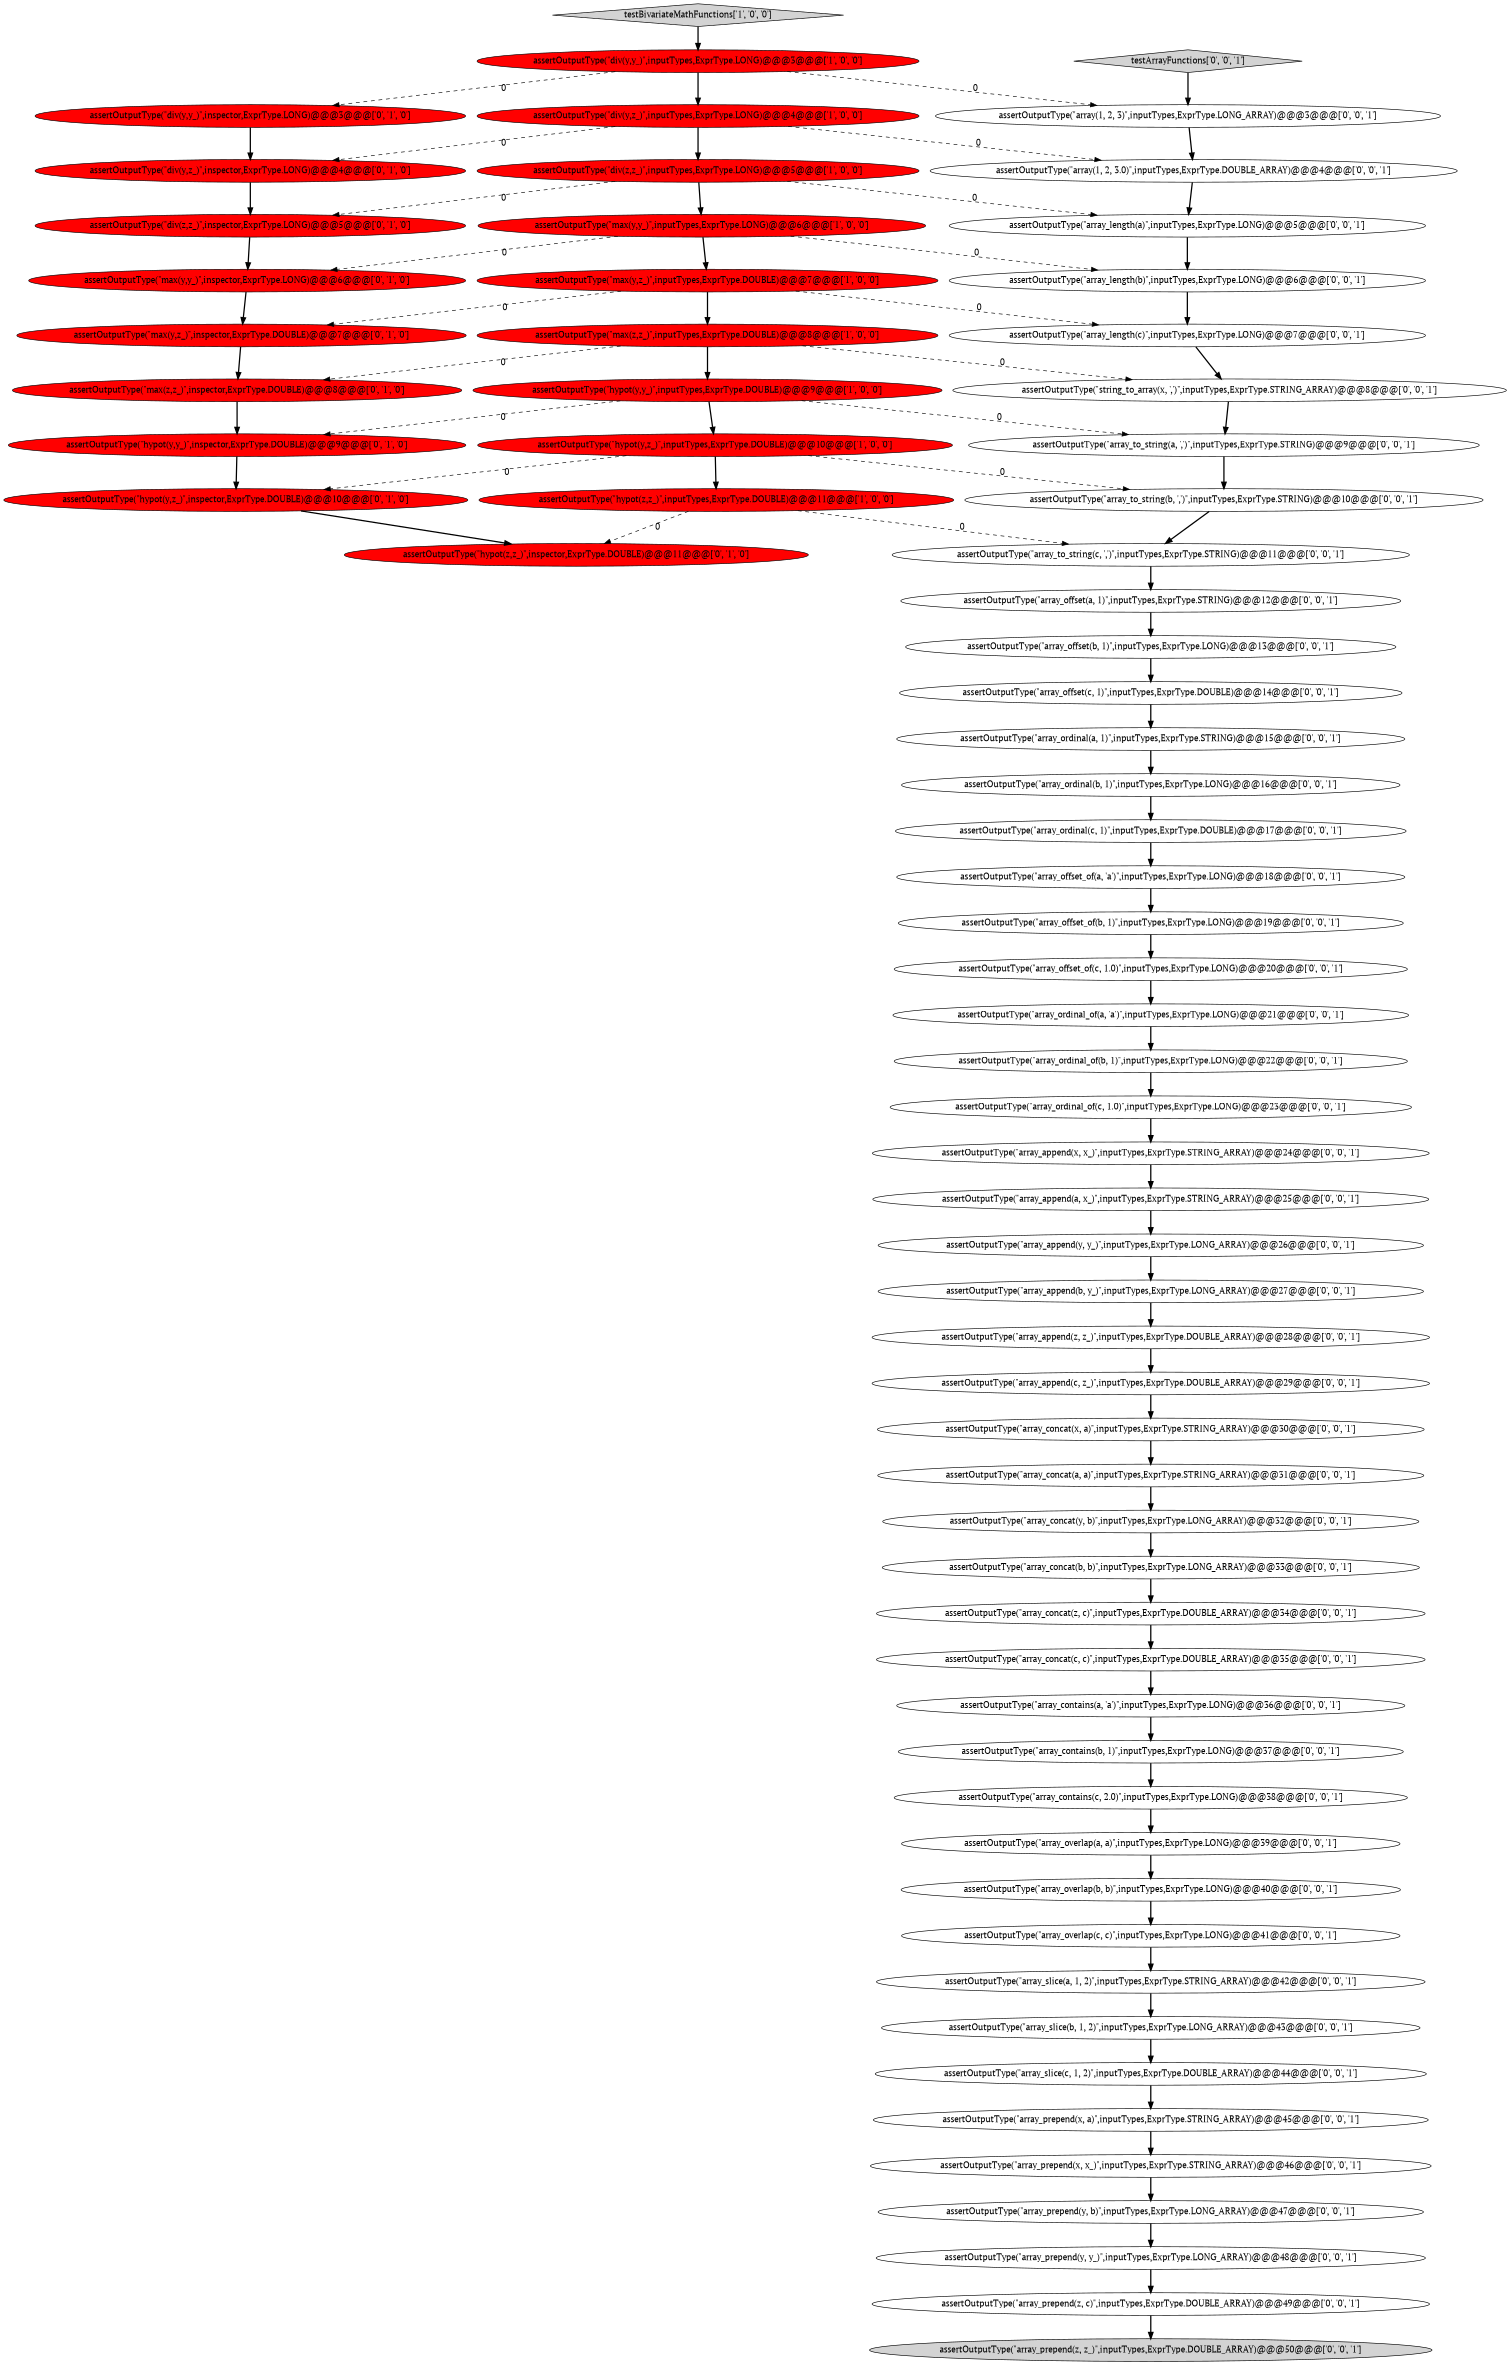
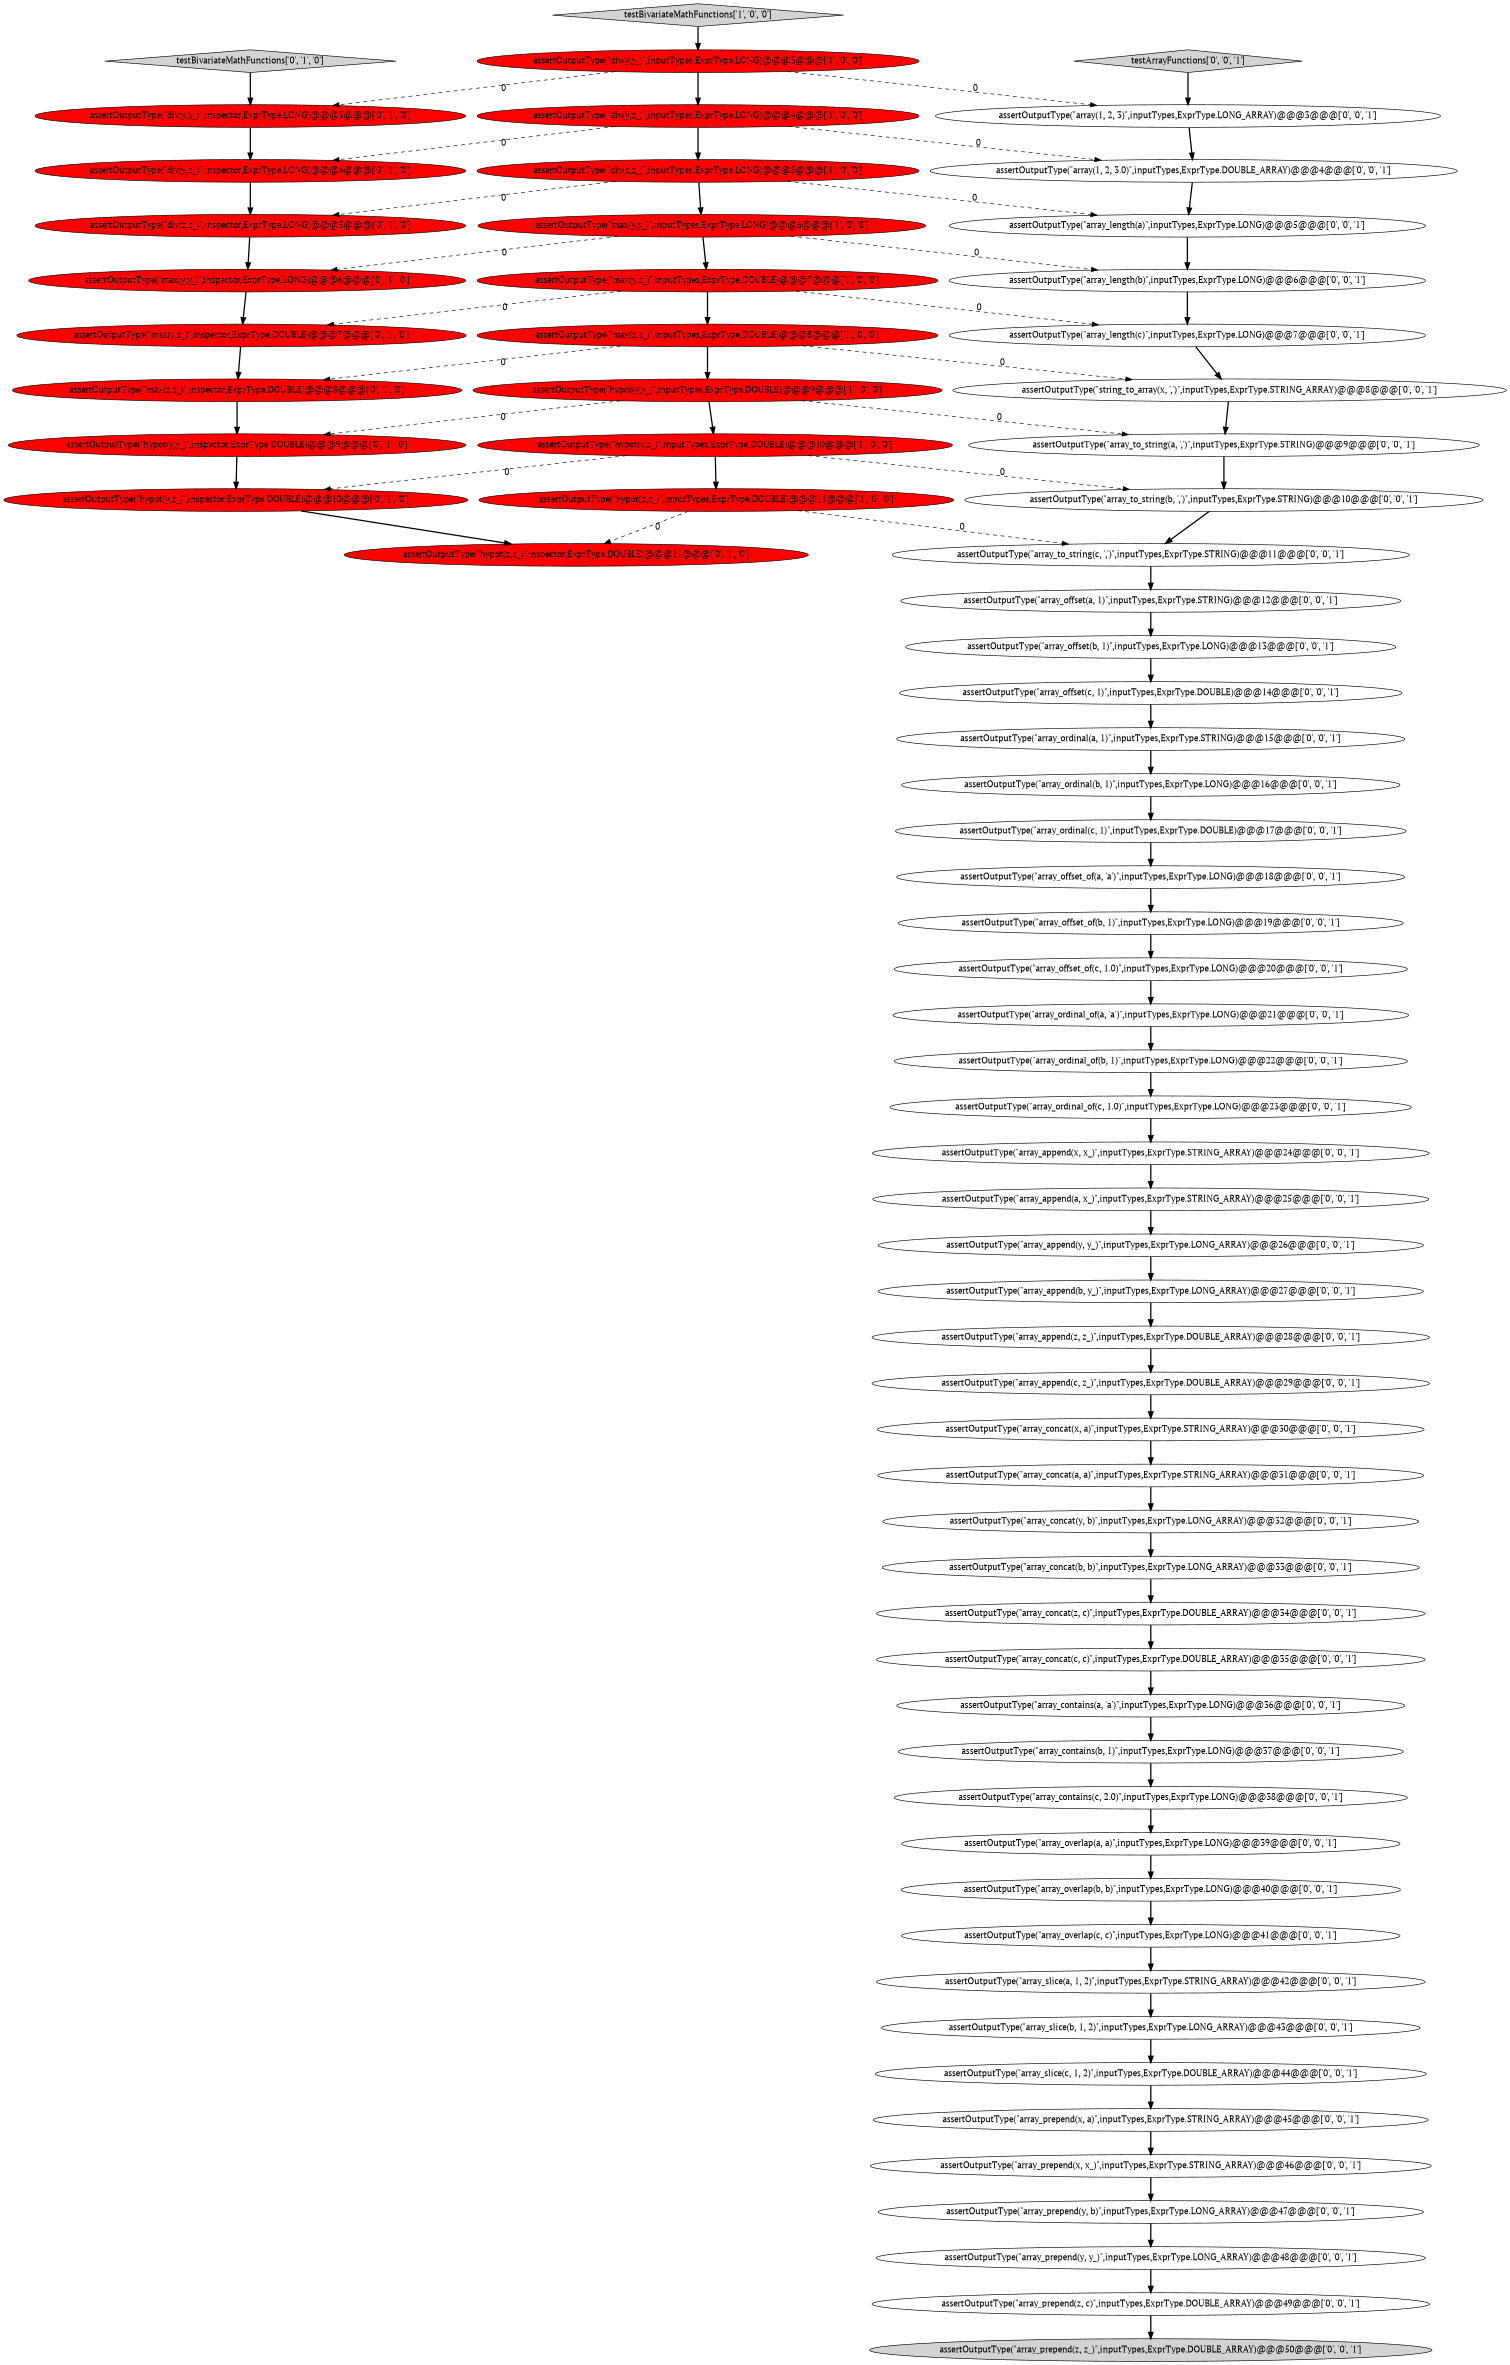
none -> (250, 61)
